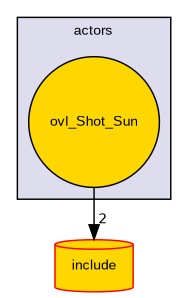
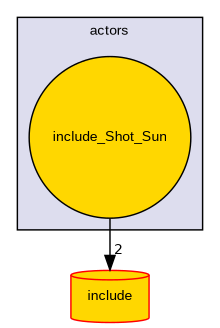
(94, 122) -> (110, 137)
